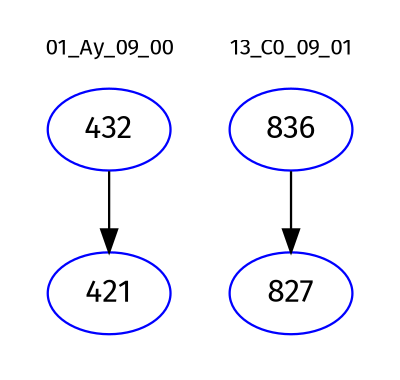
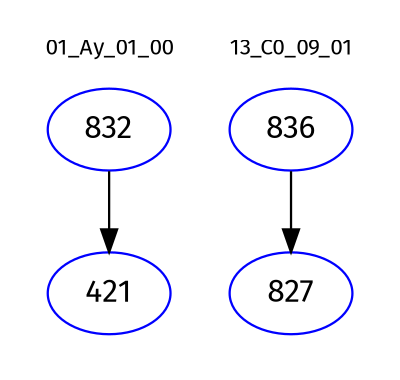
(110, 49) -> (110, 49)
(109, 130) -> (109, 130)
